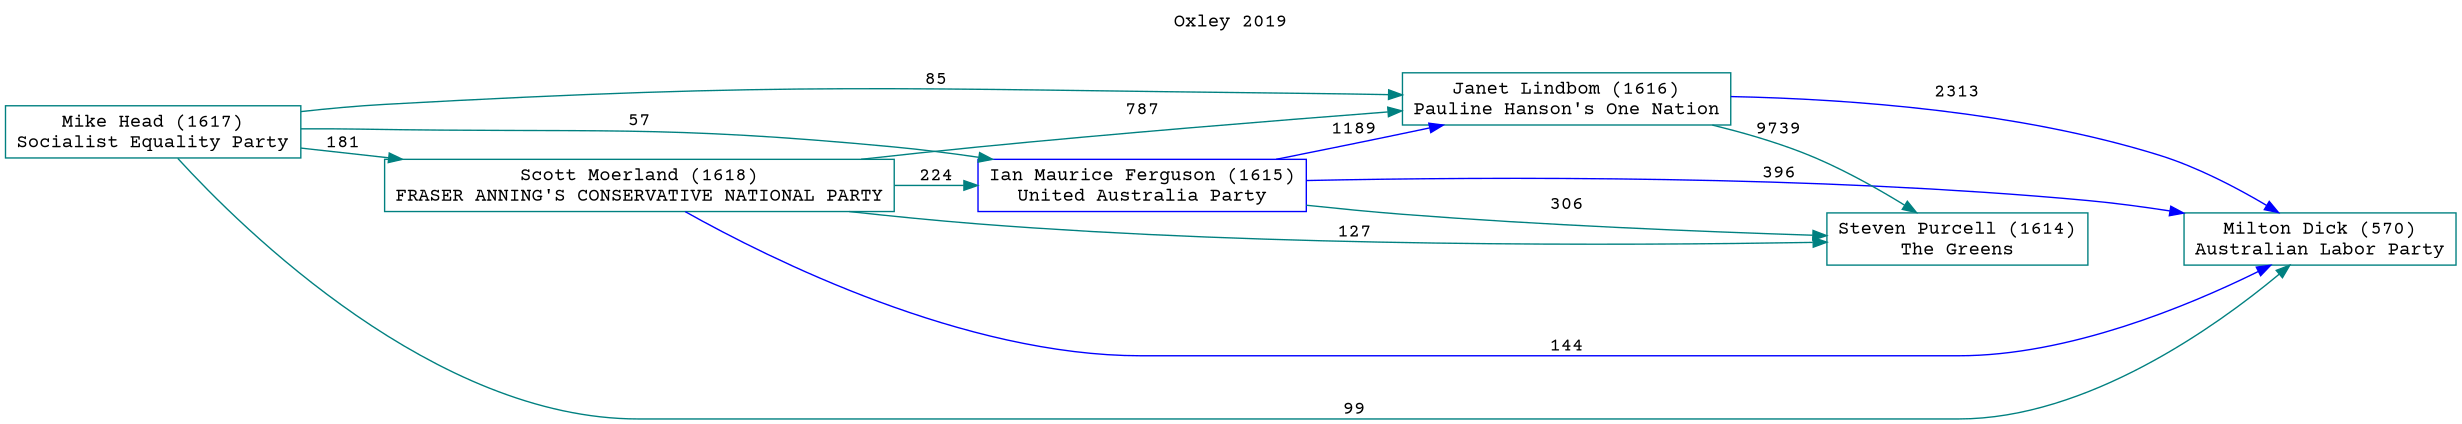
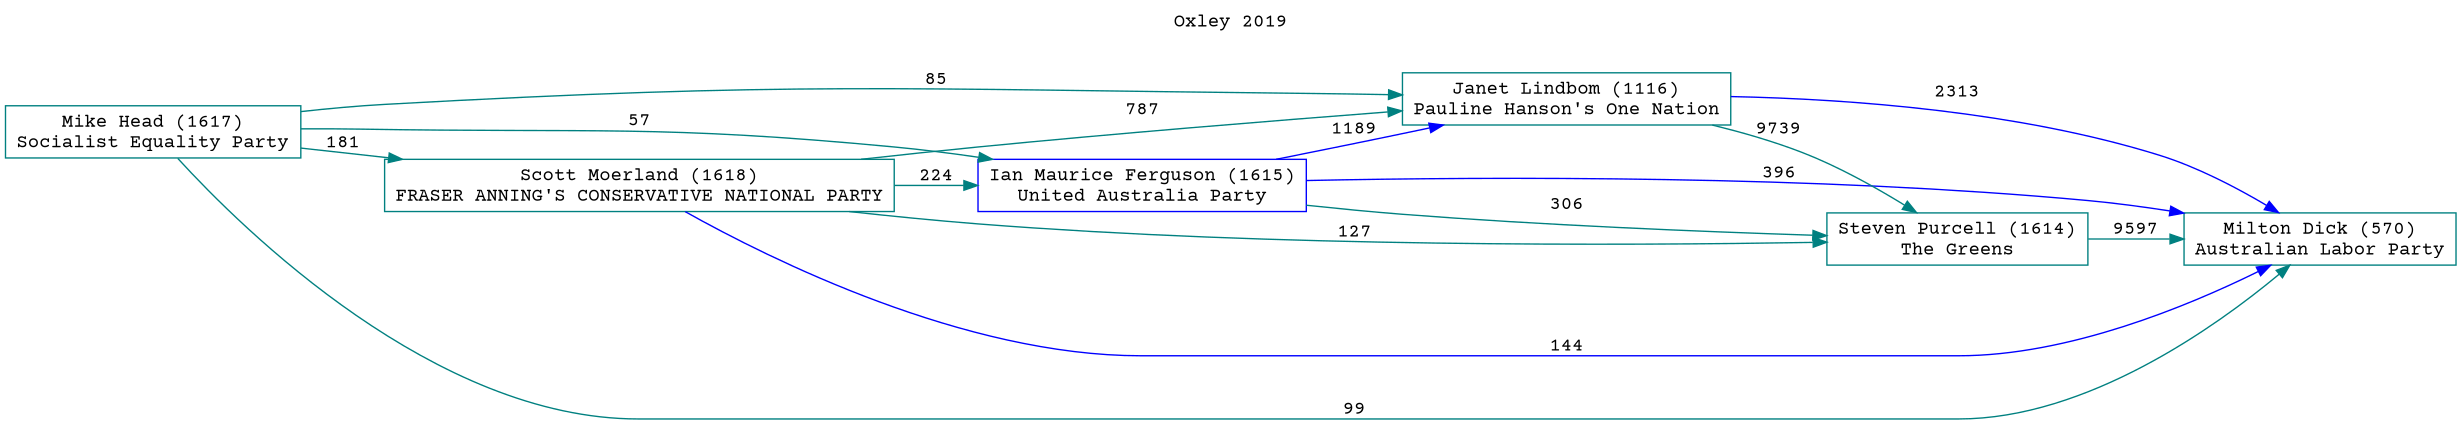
(1567, 99) -> (1567, 99)
none -> (2129, 239)
